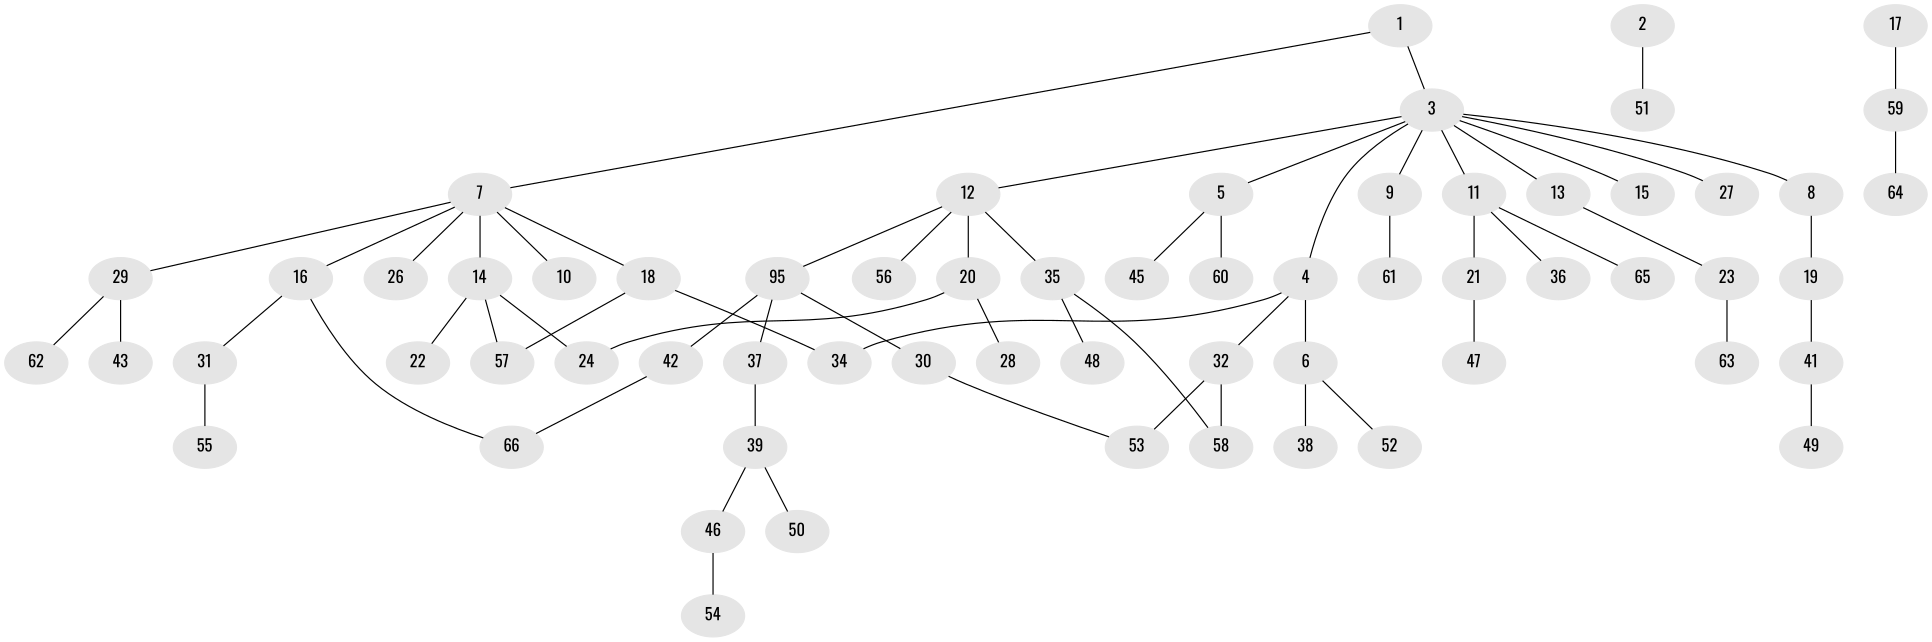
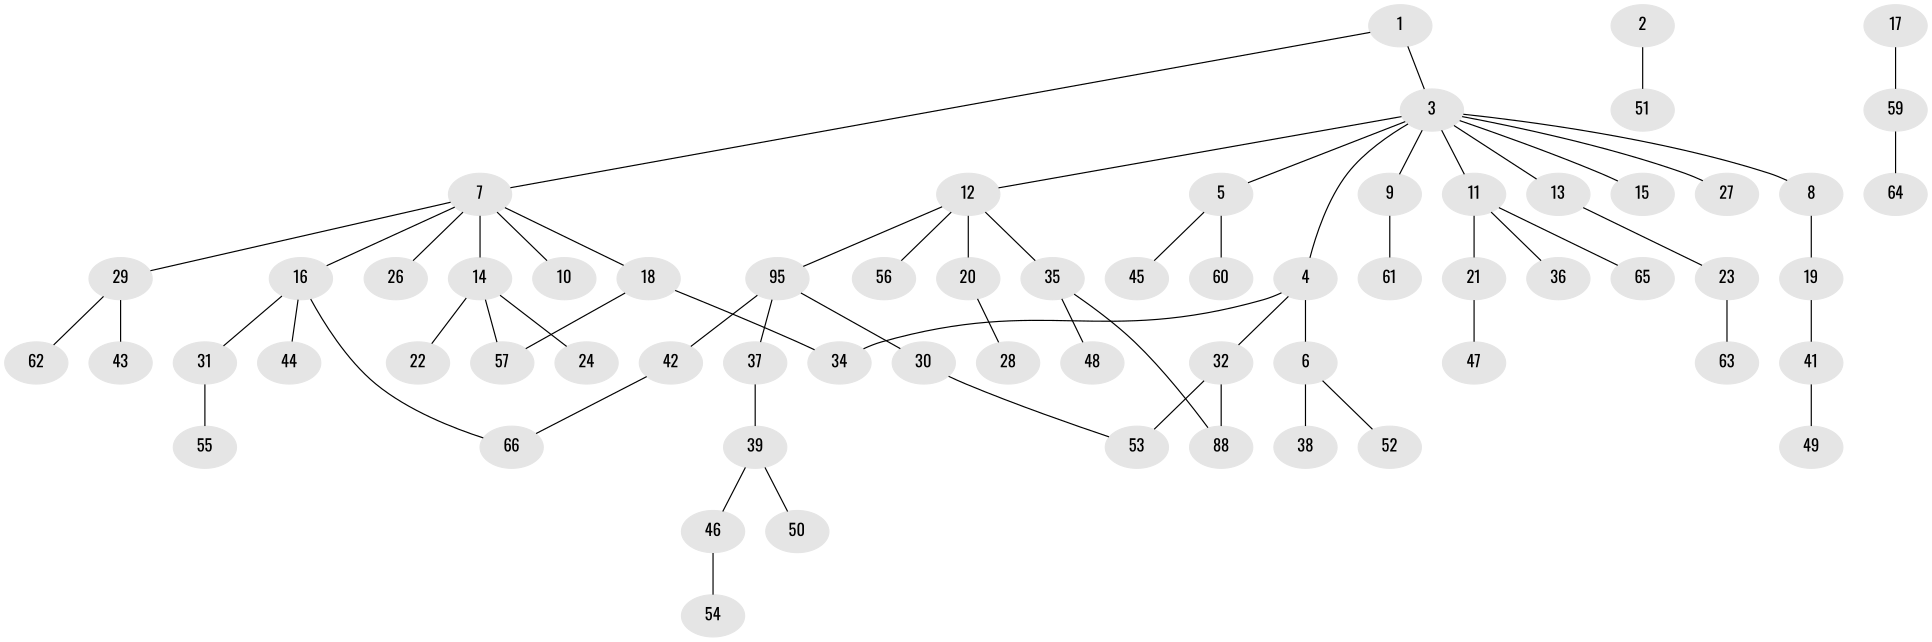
(777, 321) -> none
none -> (289, 363)
(1221, 447) -> (1221, 447)
